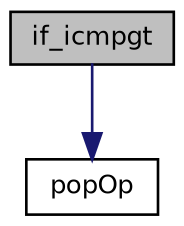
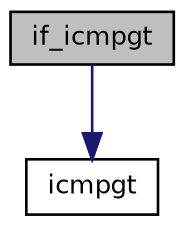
(92, 187) -> (92, 187)
